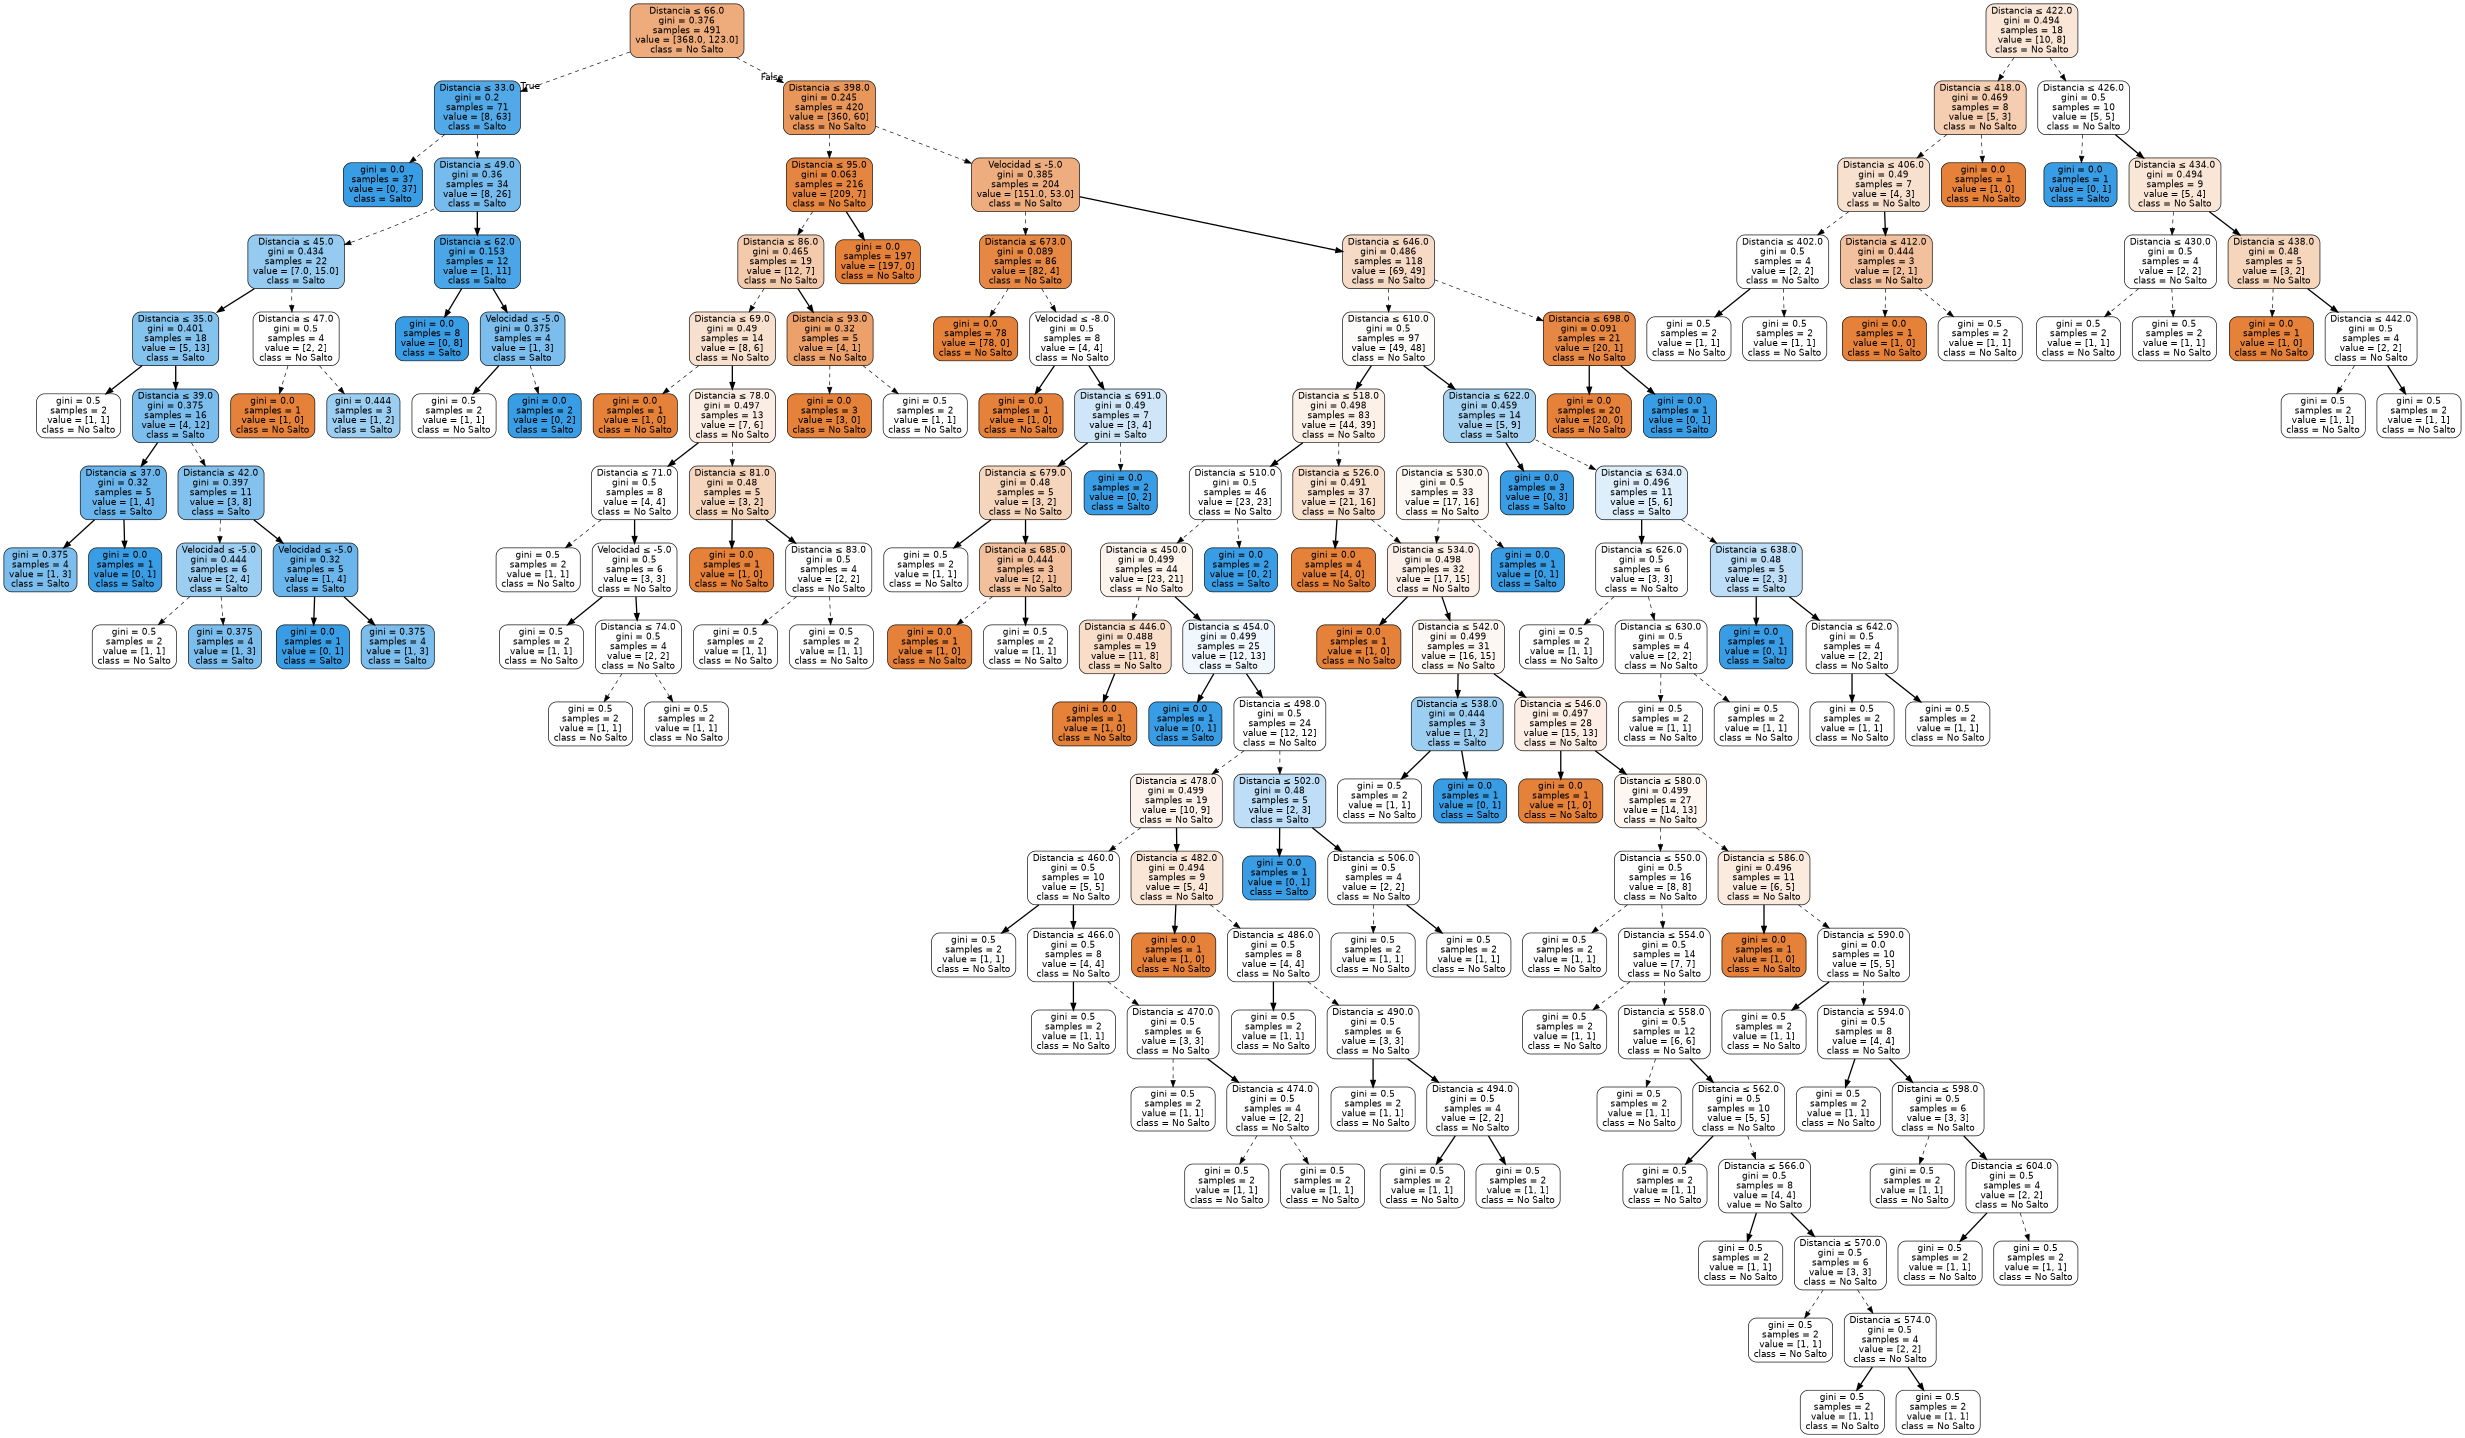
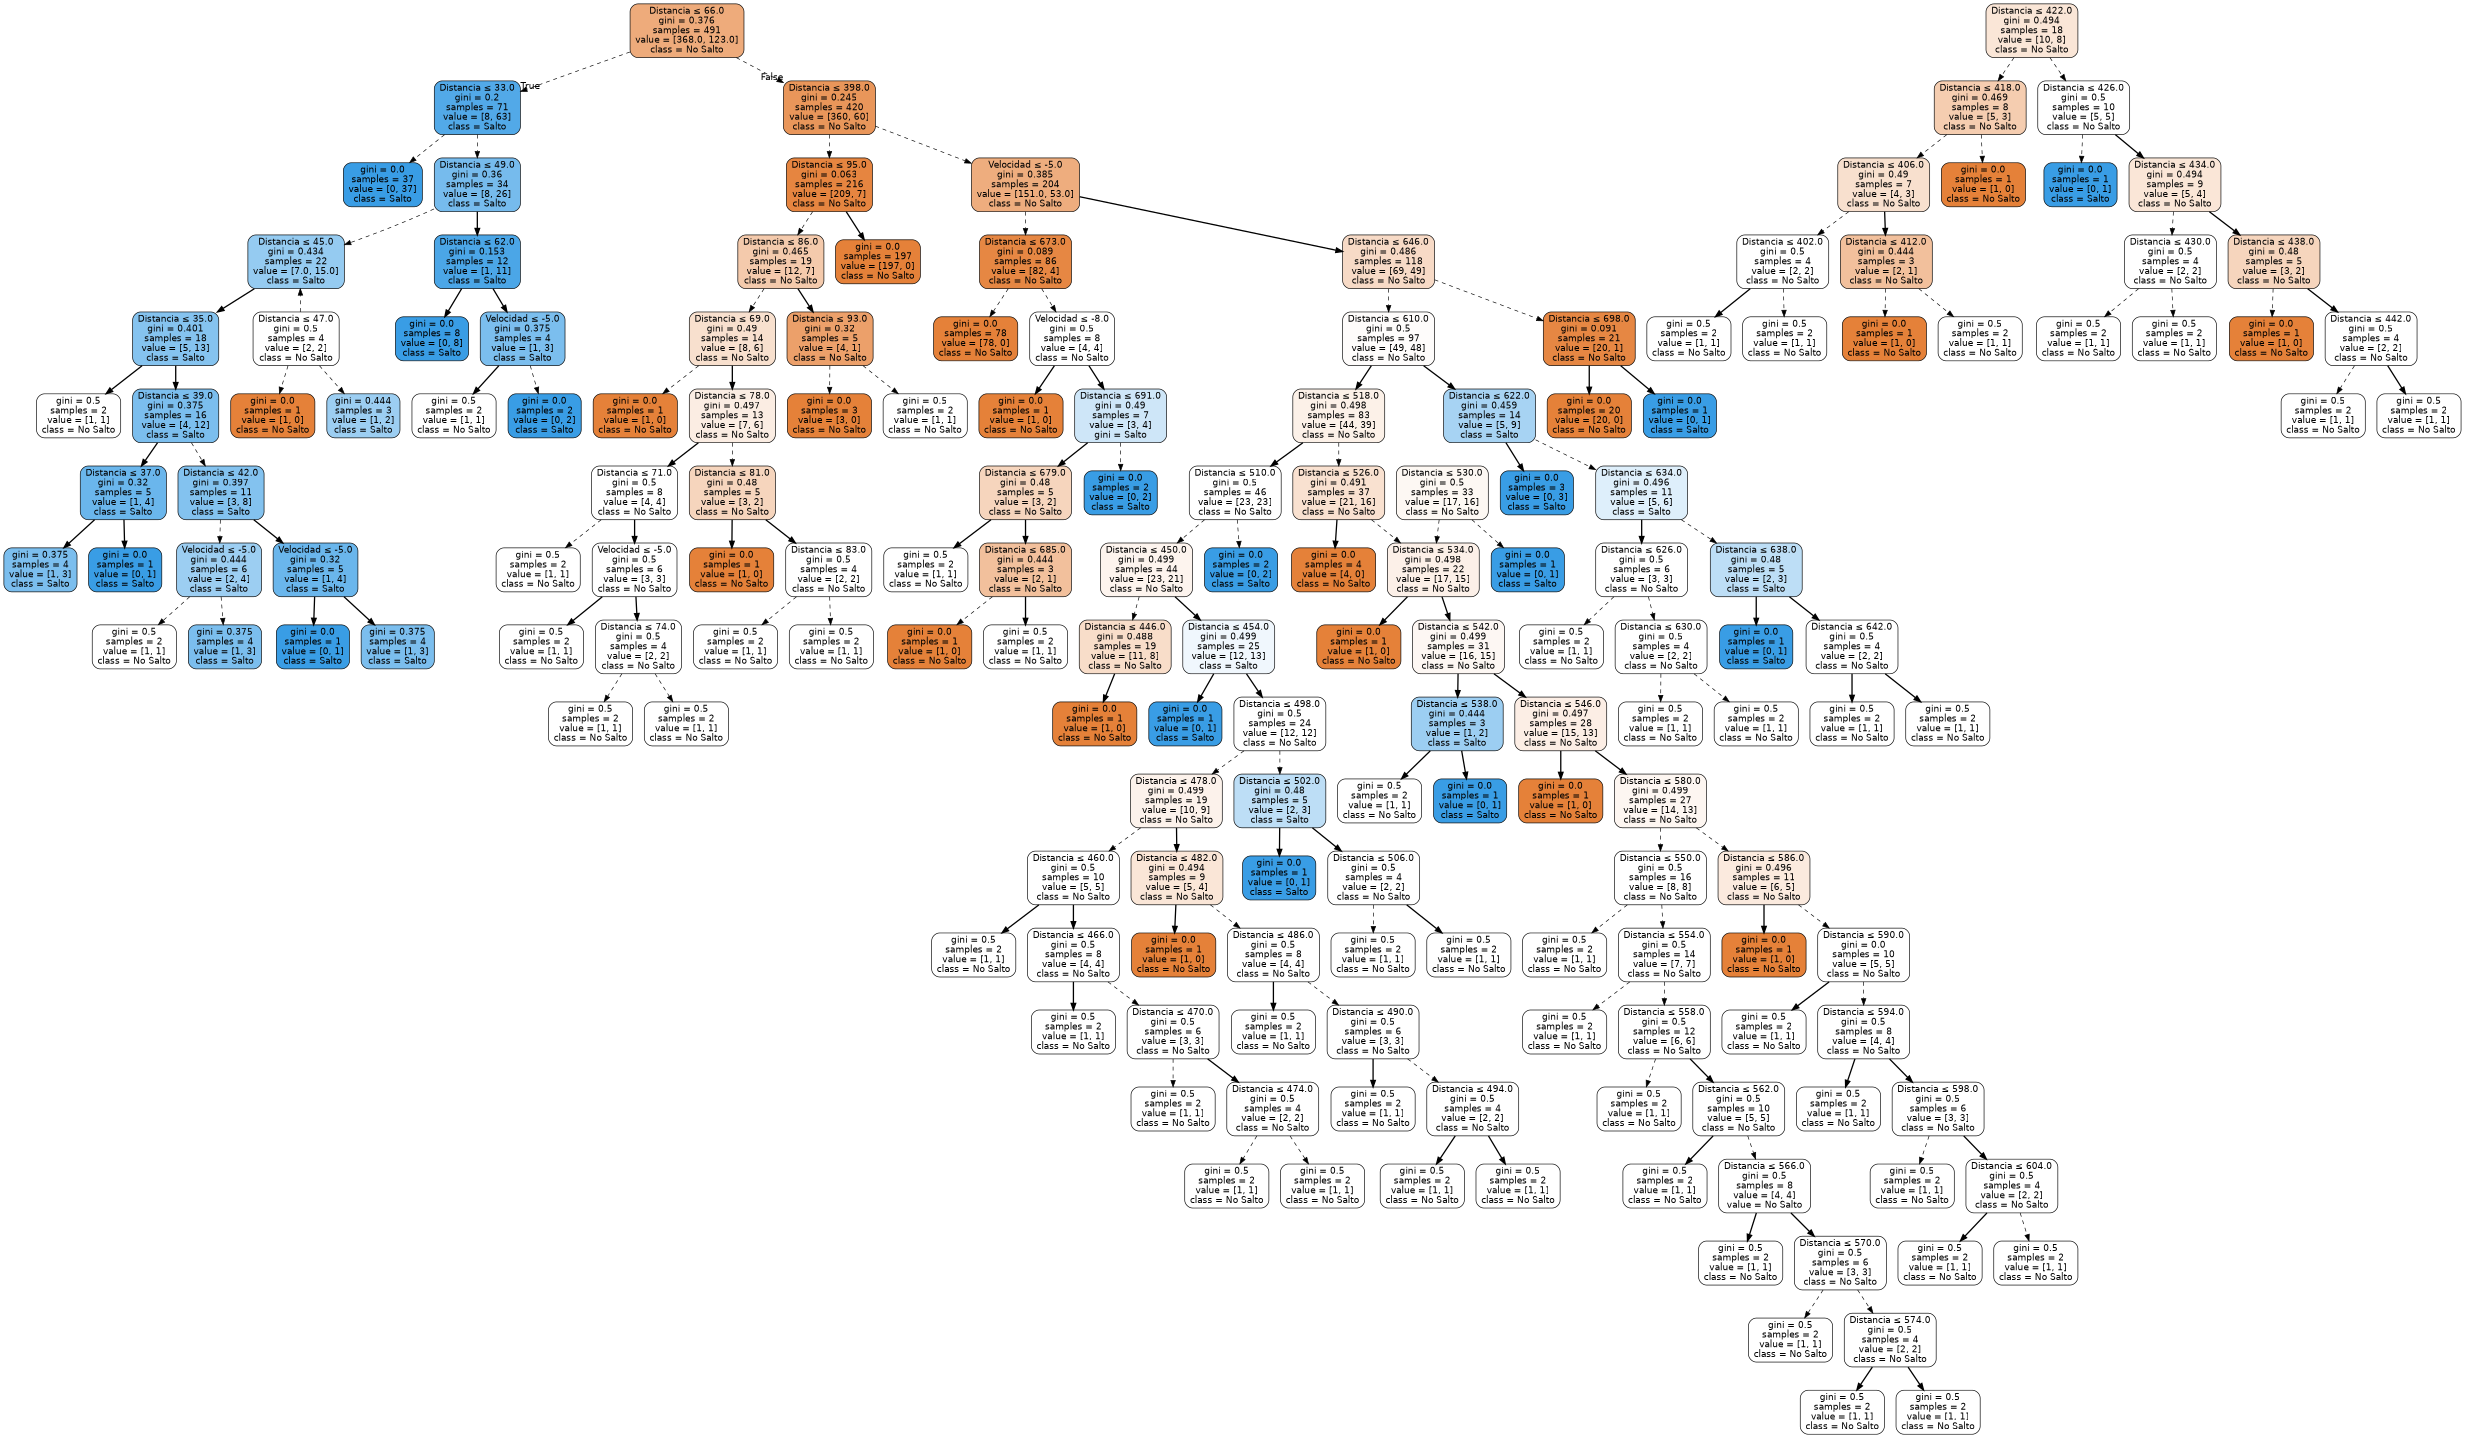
(292, 297) -> (300, 304)
(1433, 570) -> (1433, 570)
(1420, 1069) -> (1420, 1069)
